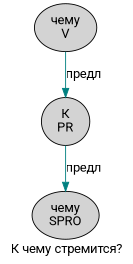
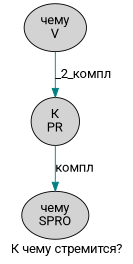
(84, 75) -> (84, 75)
(84, 168) -> (75, 168)
